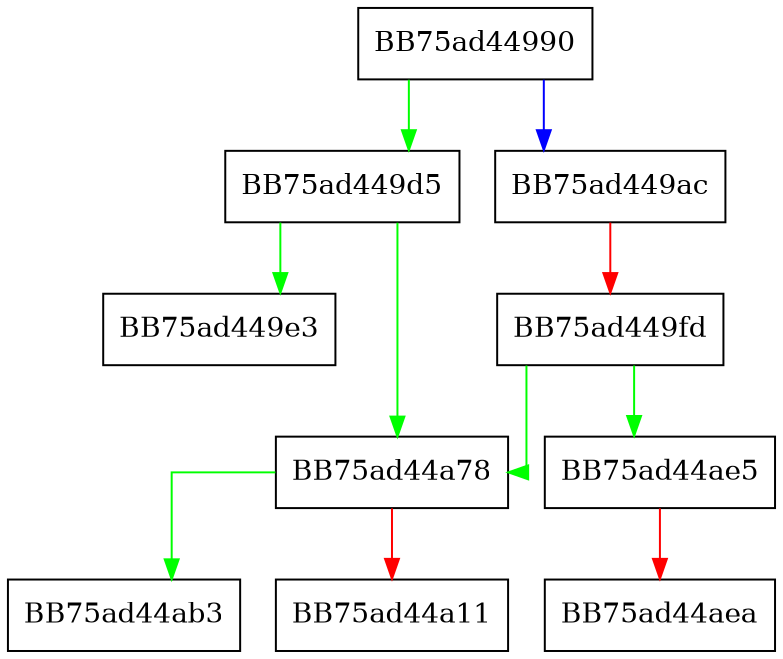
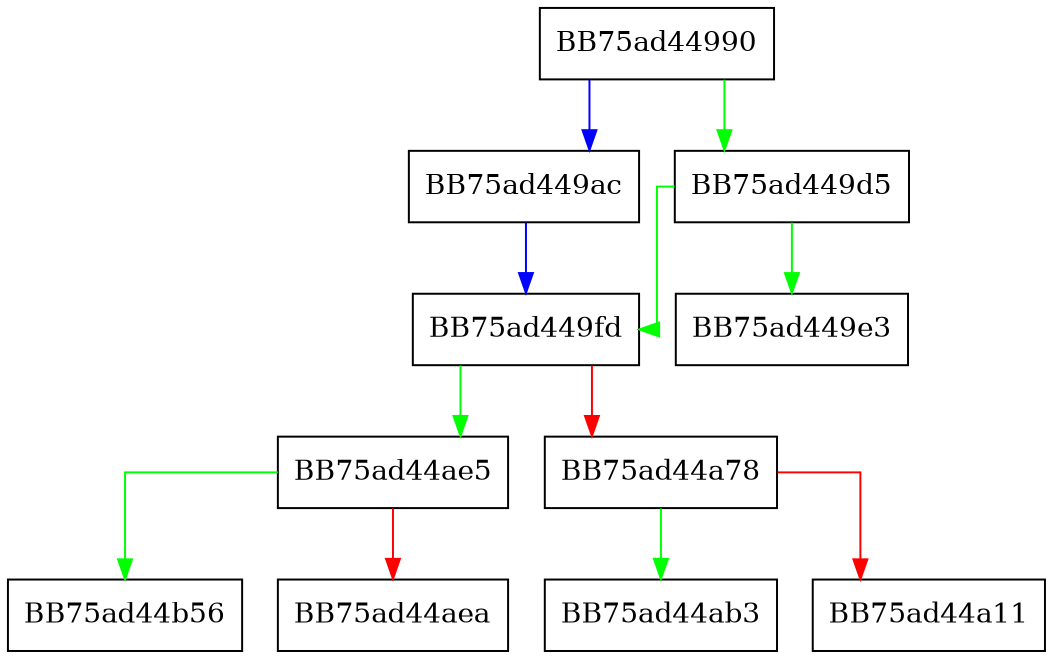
(610, 248) -> (526, 248)
(397, 320) -> (657, 250)
(526, 420) -> (592, 391)
none -> (125, 615)
